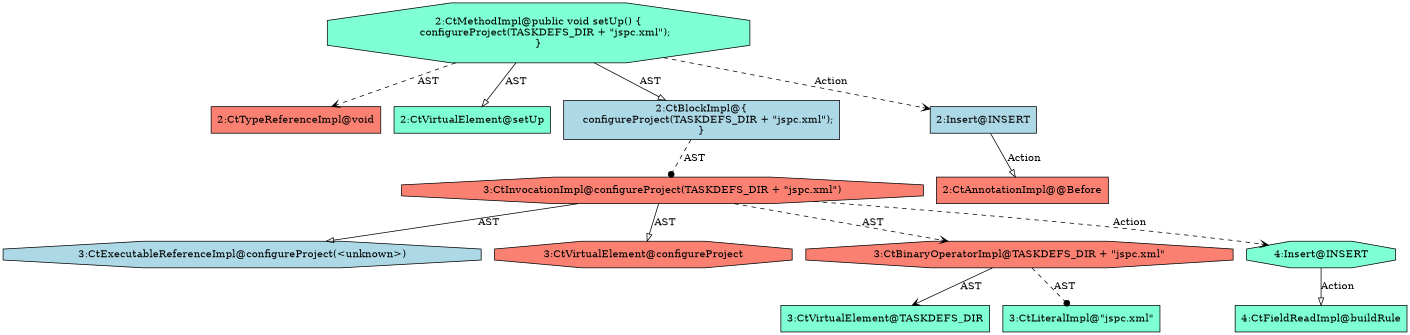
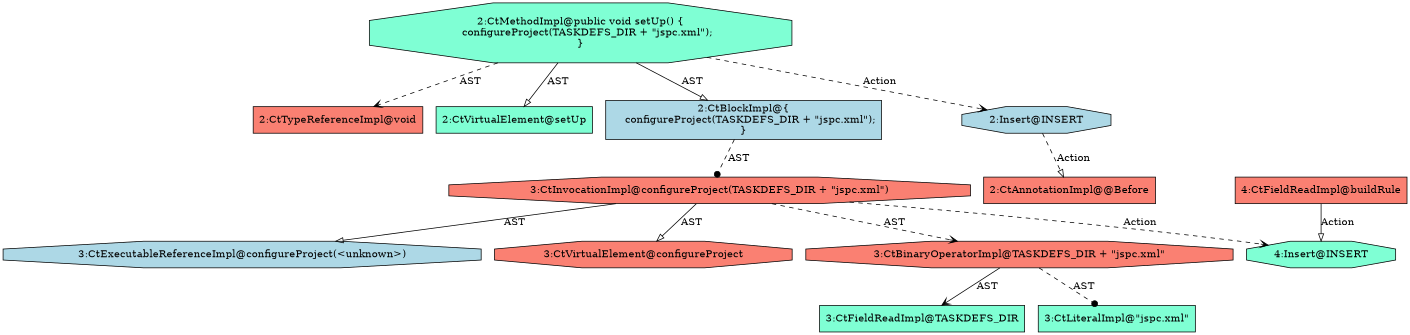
(983, 120) -> (1036, 120)
(1001, 152) -> (1051, 152)
(1321, 283) -> (1321, 219)
(885, 319) -> (922, 319)
(1321, 319) -> (1321, 190)
